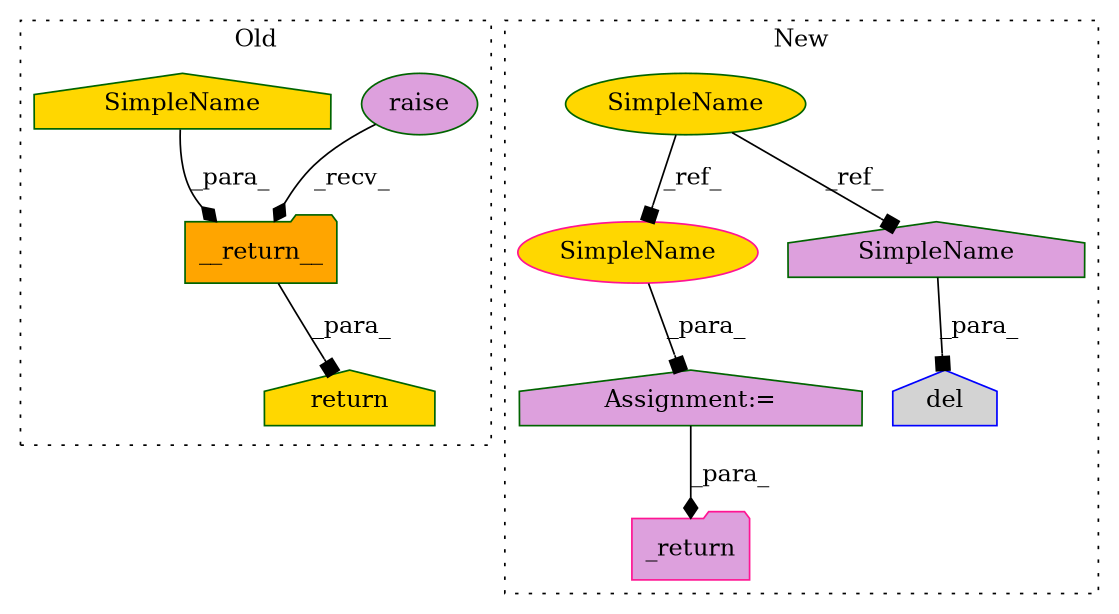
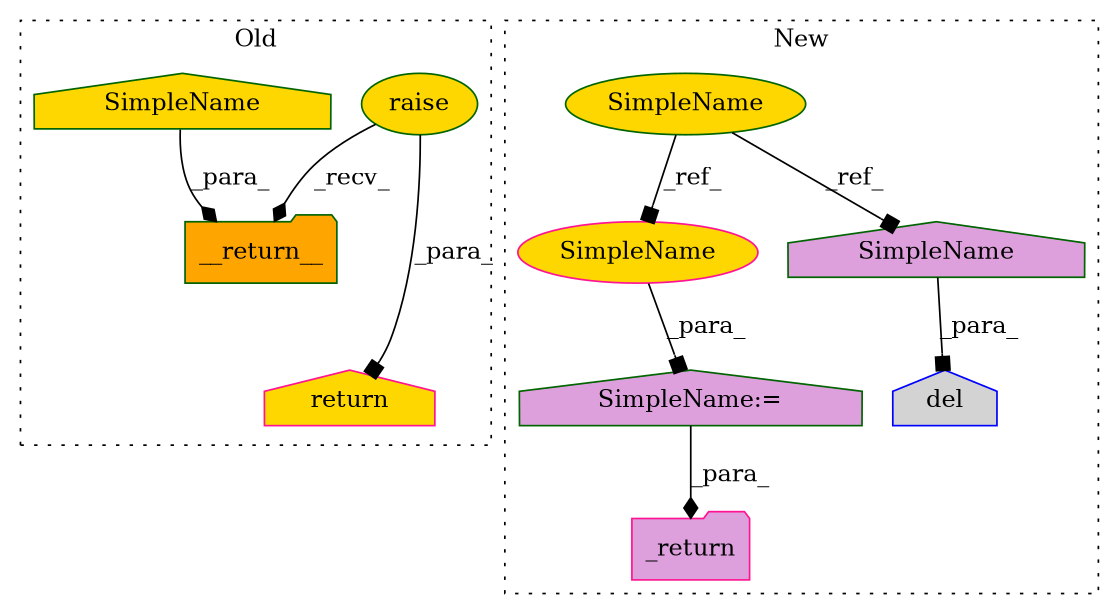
(420, 104) -> (420, 104)
(301, 321) -> (412, 250)
(350, 401) -> (350, 401)
(691, 401) -> (691, 401)
